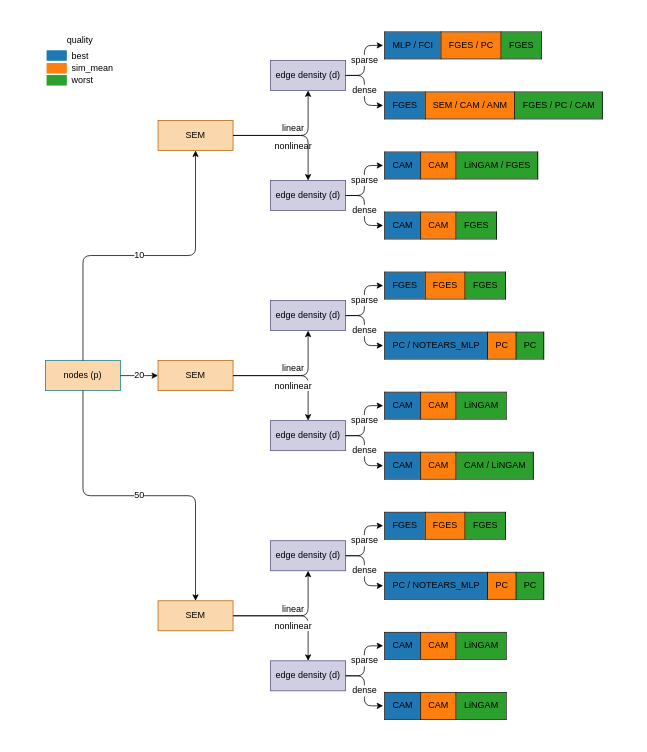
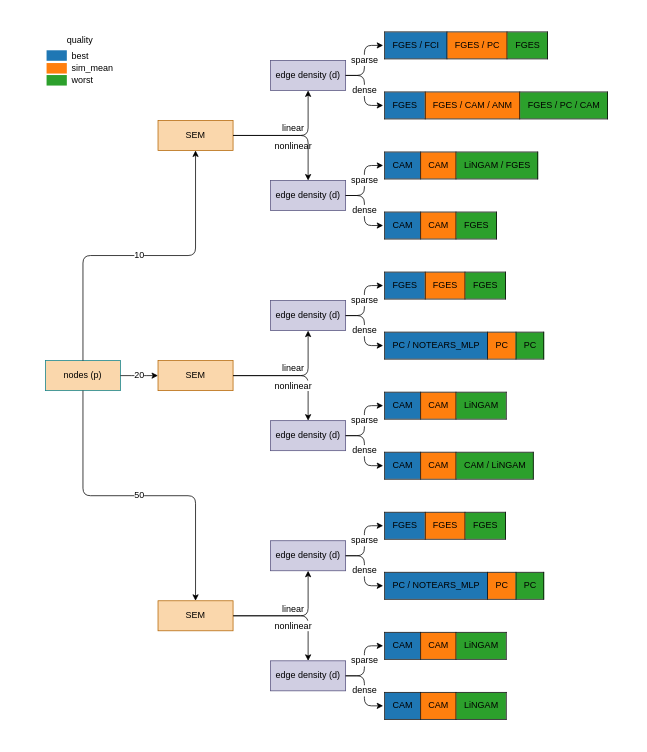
(435, 45) -> (438, 45)
(461, 105) -> (463, 105)
